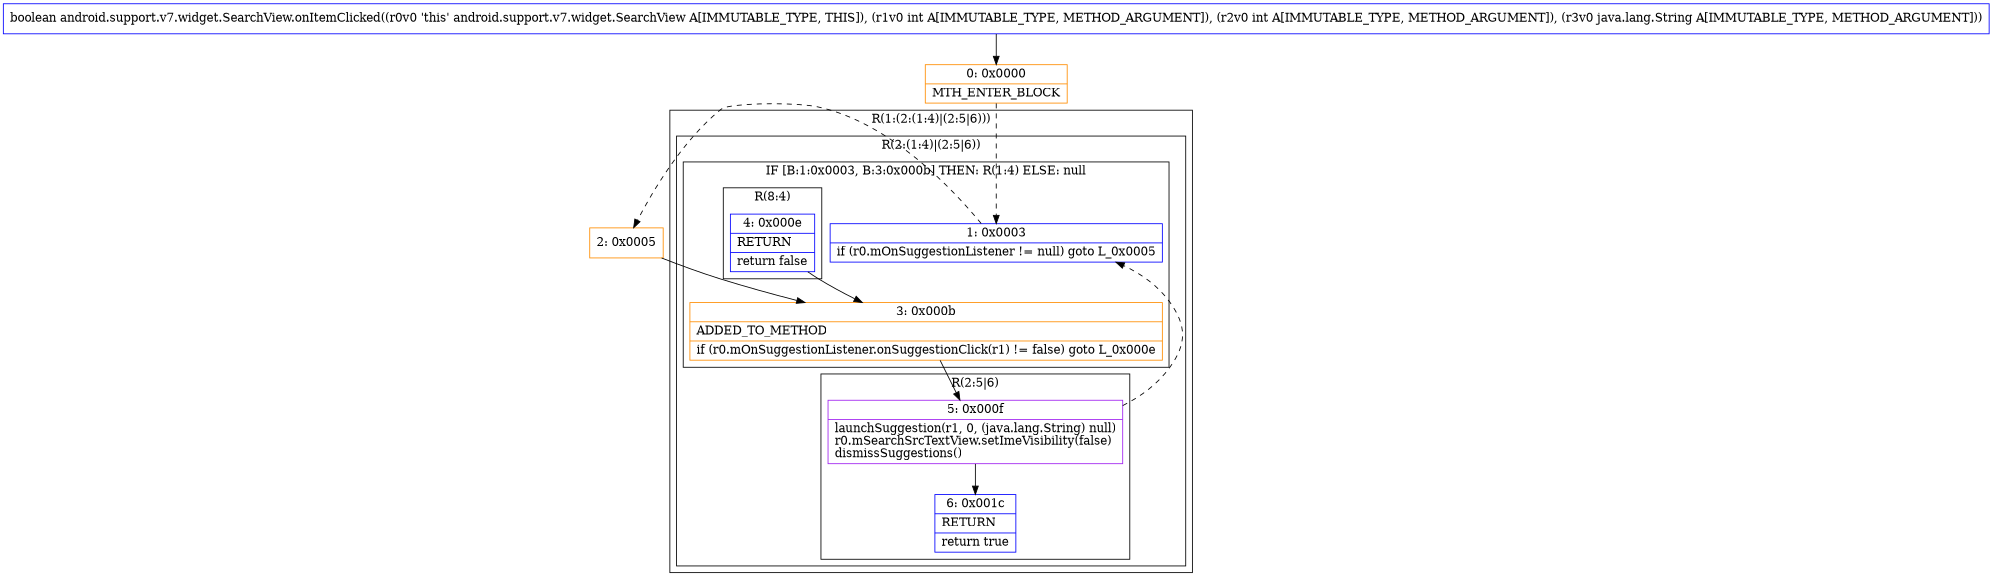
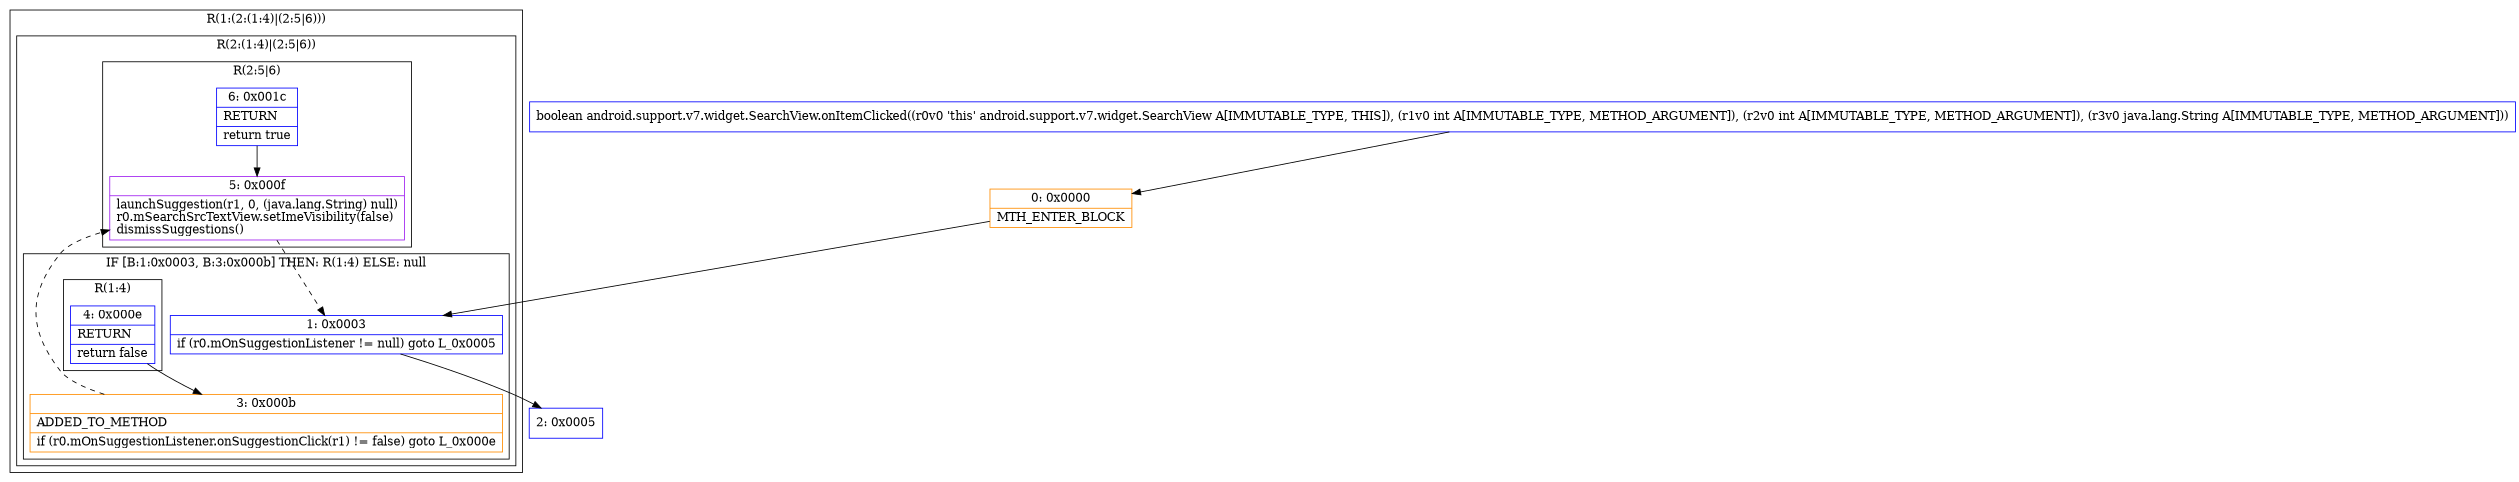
(801, 105) -> (468, 377)
(996, 157) -> (721, 268)
(773, 197) -> (113, 289)
(626, 243) -> (566, 423)
(739, 284) -> none
(950, 380) -> (36, 314)
(975, 475) -> (257, 157)
